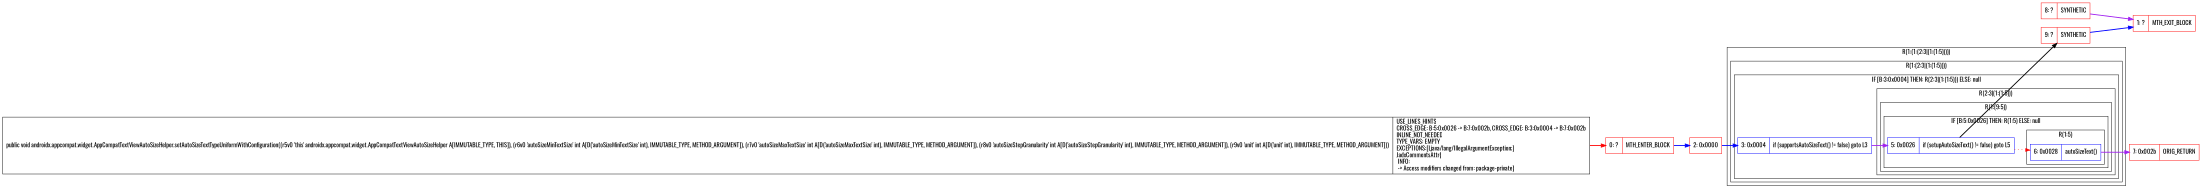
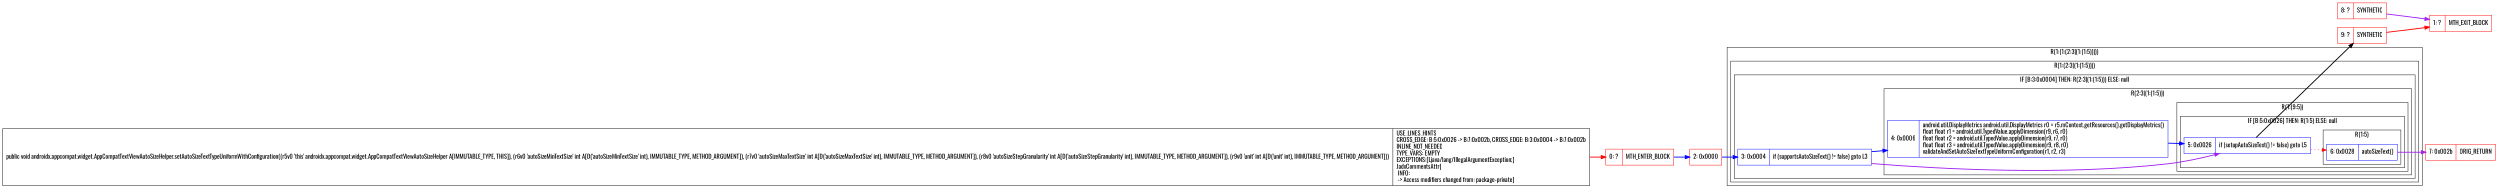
(2109, 30) -> (2406, 30)
none -> (2028, 139)
